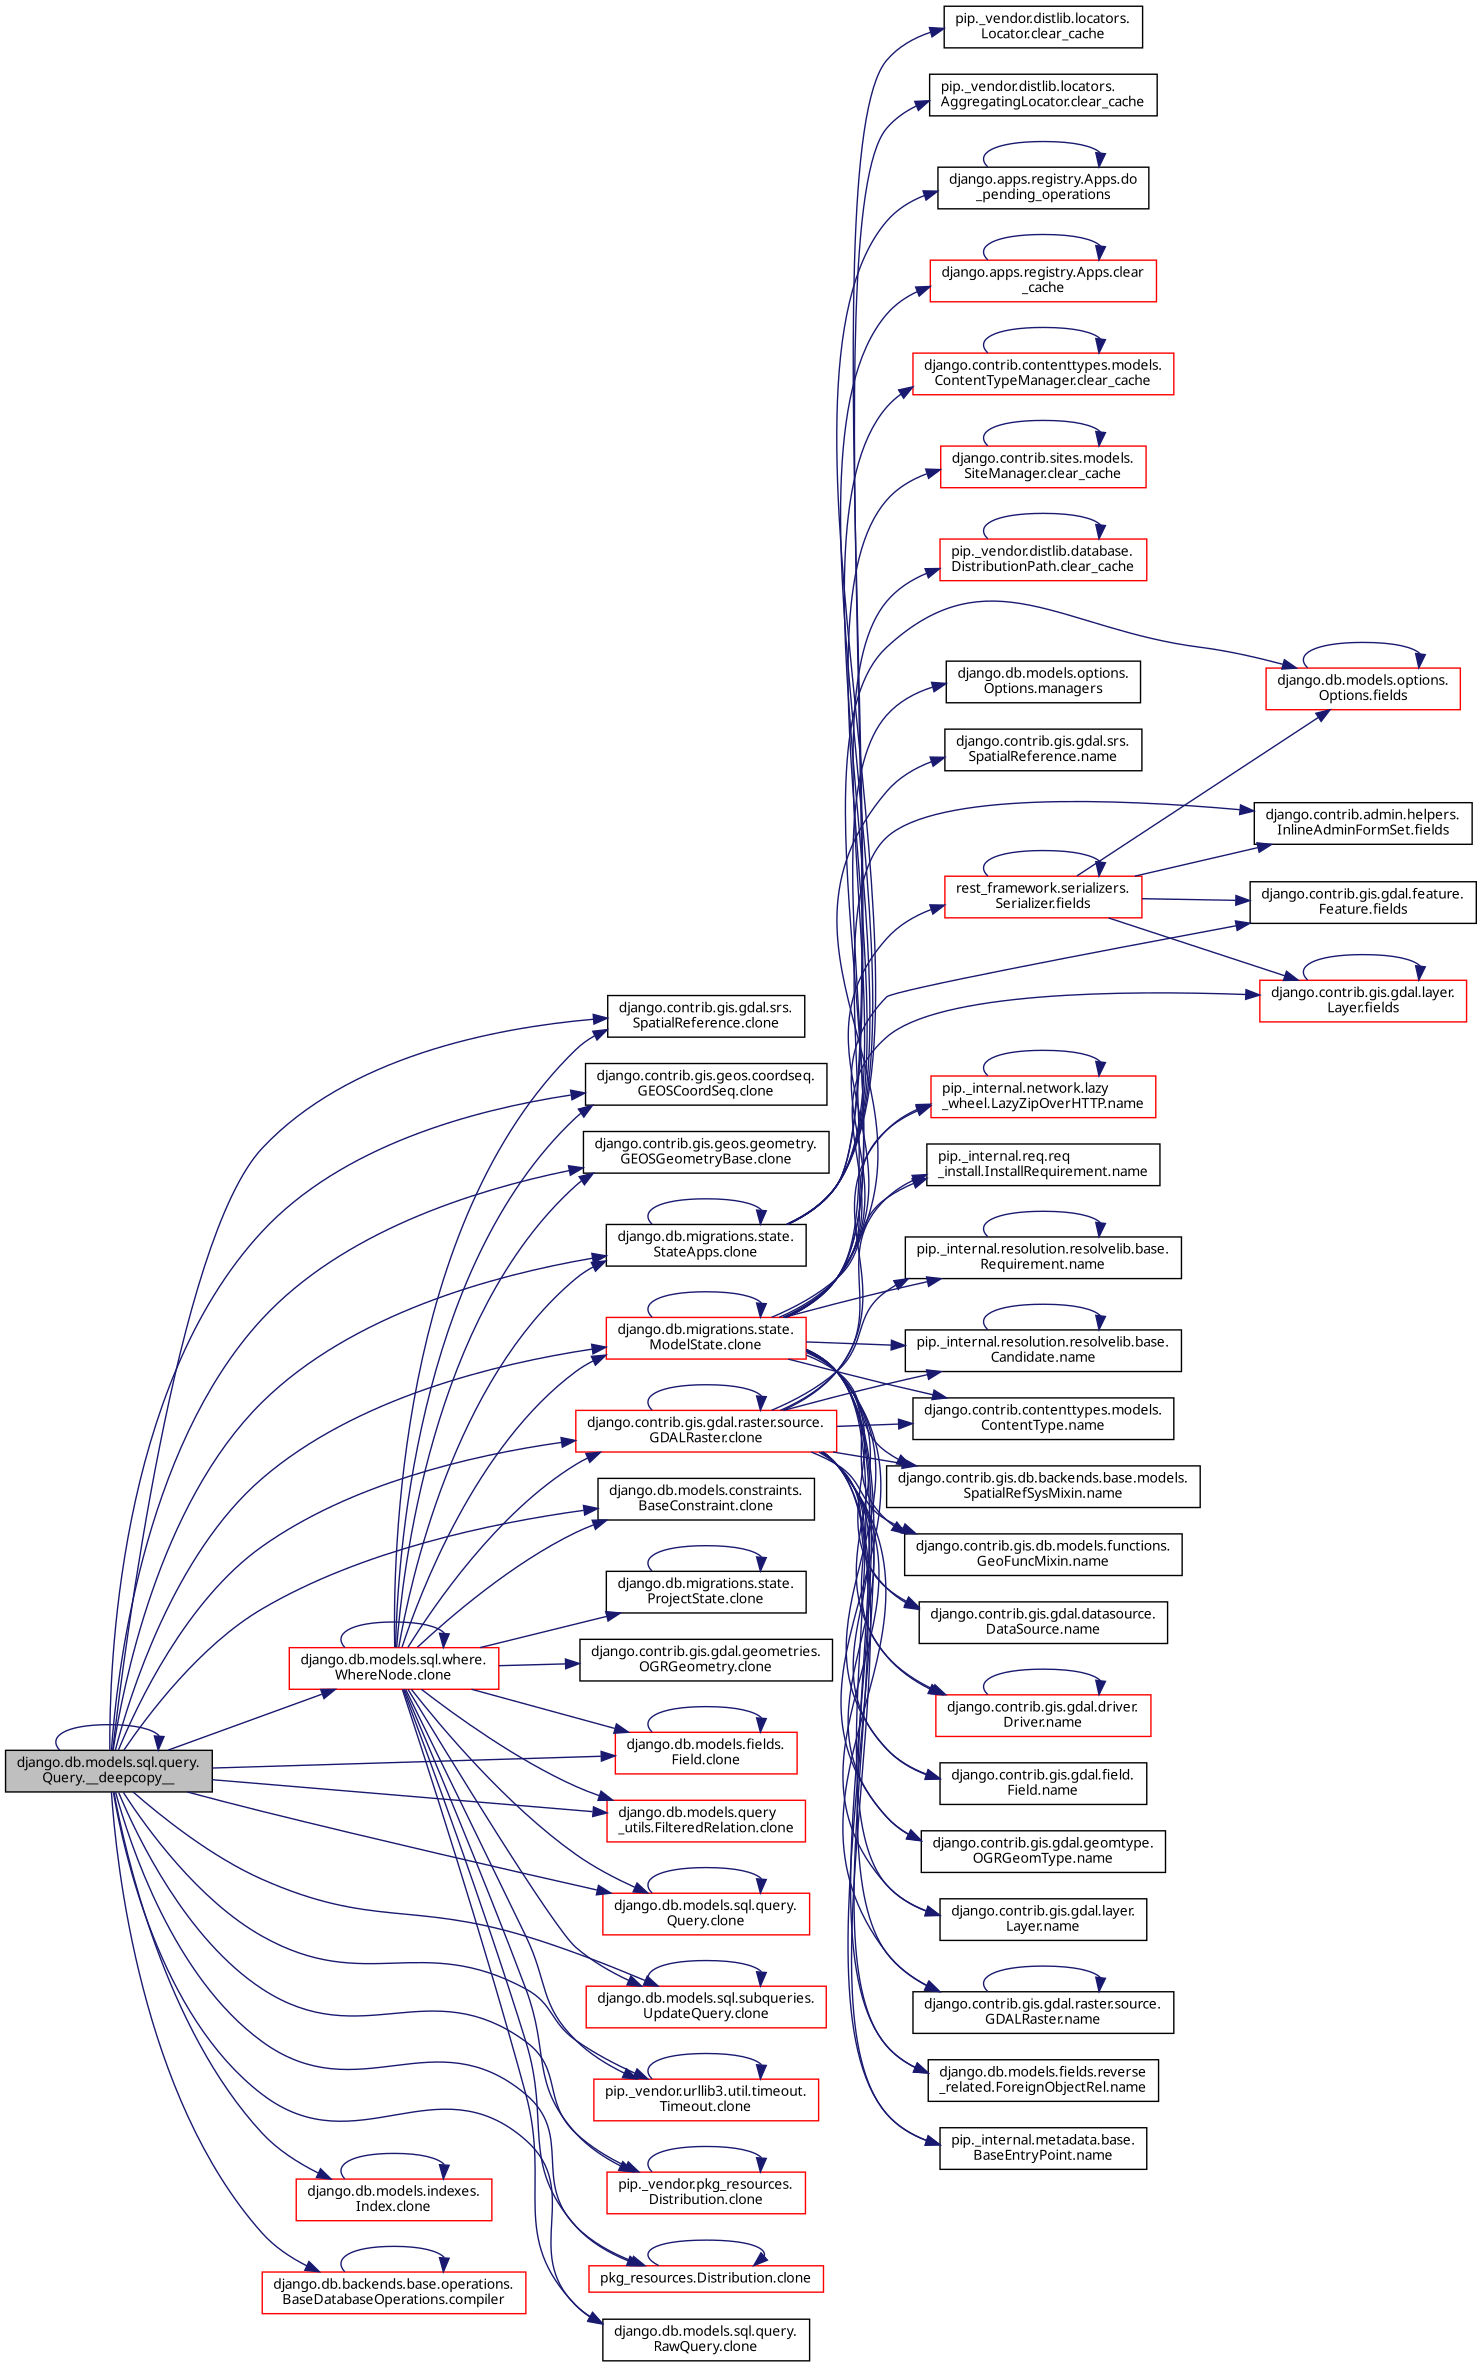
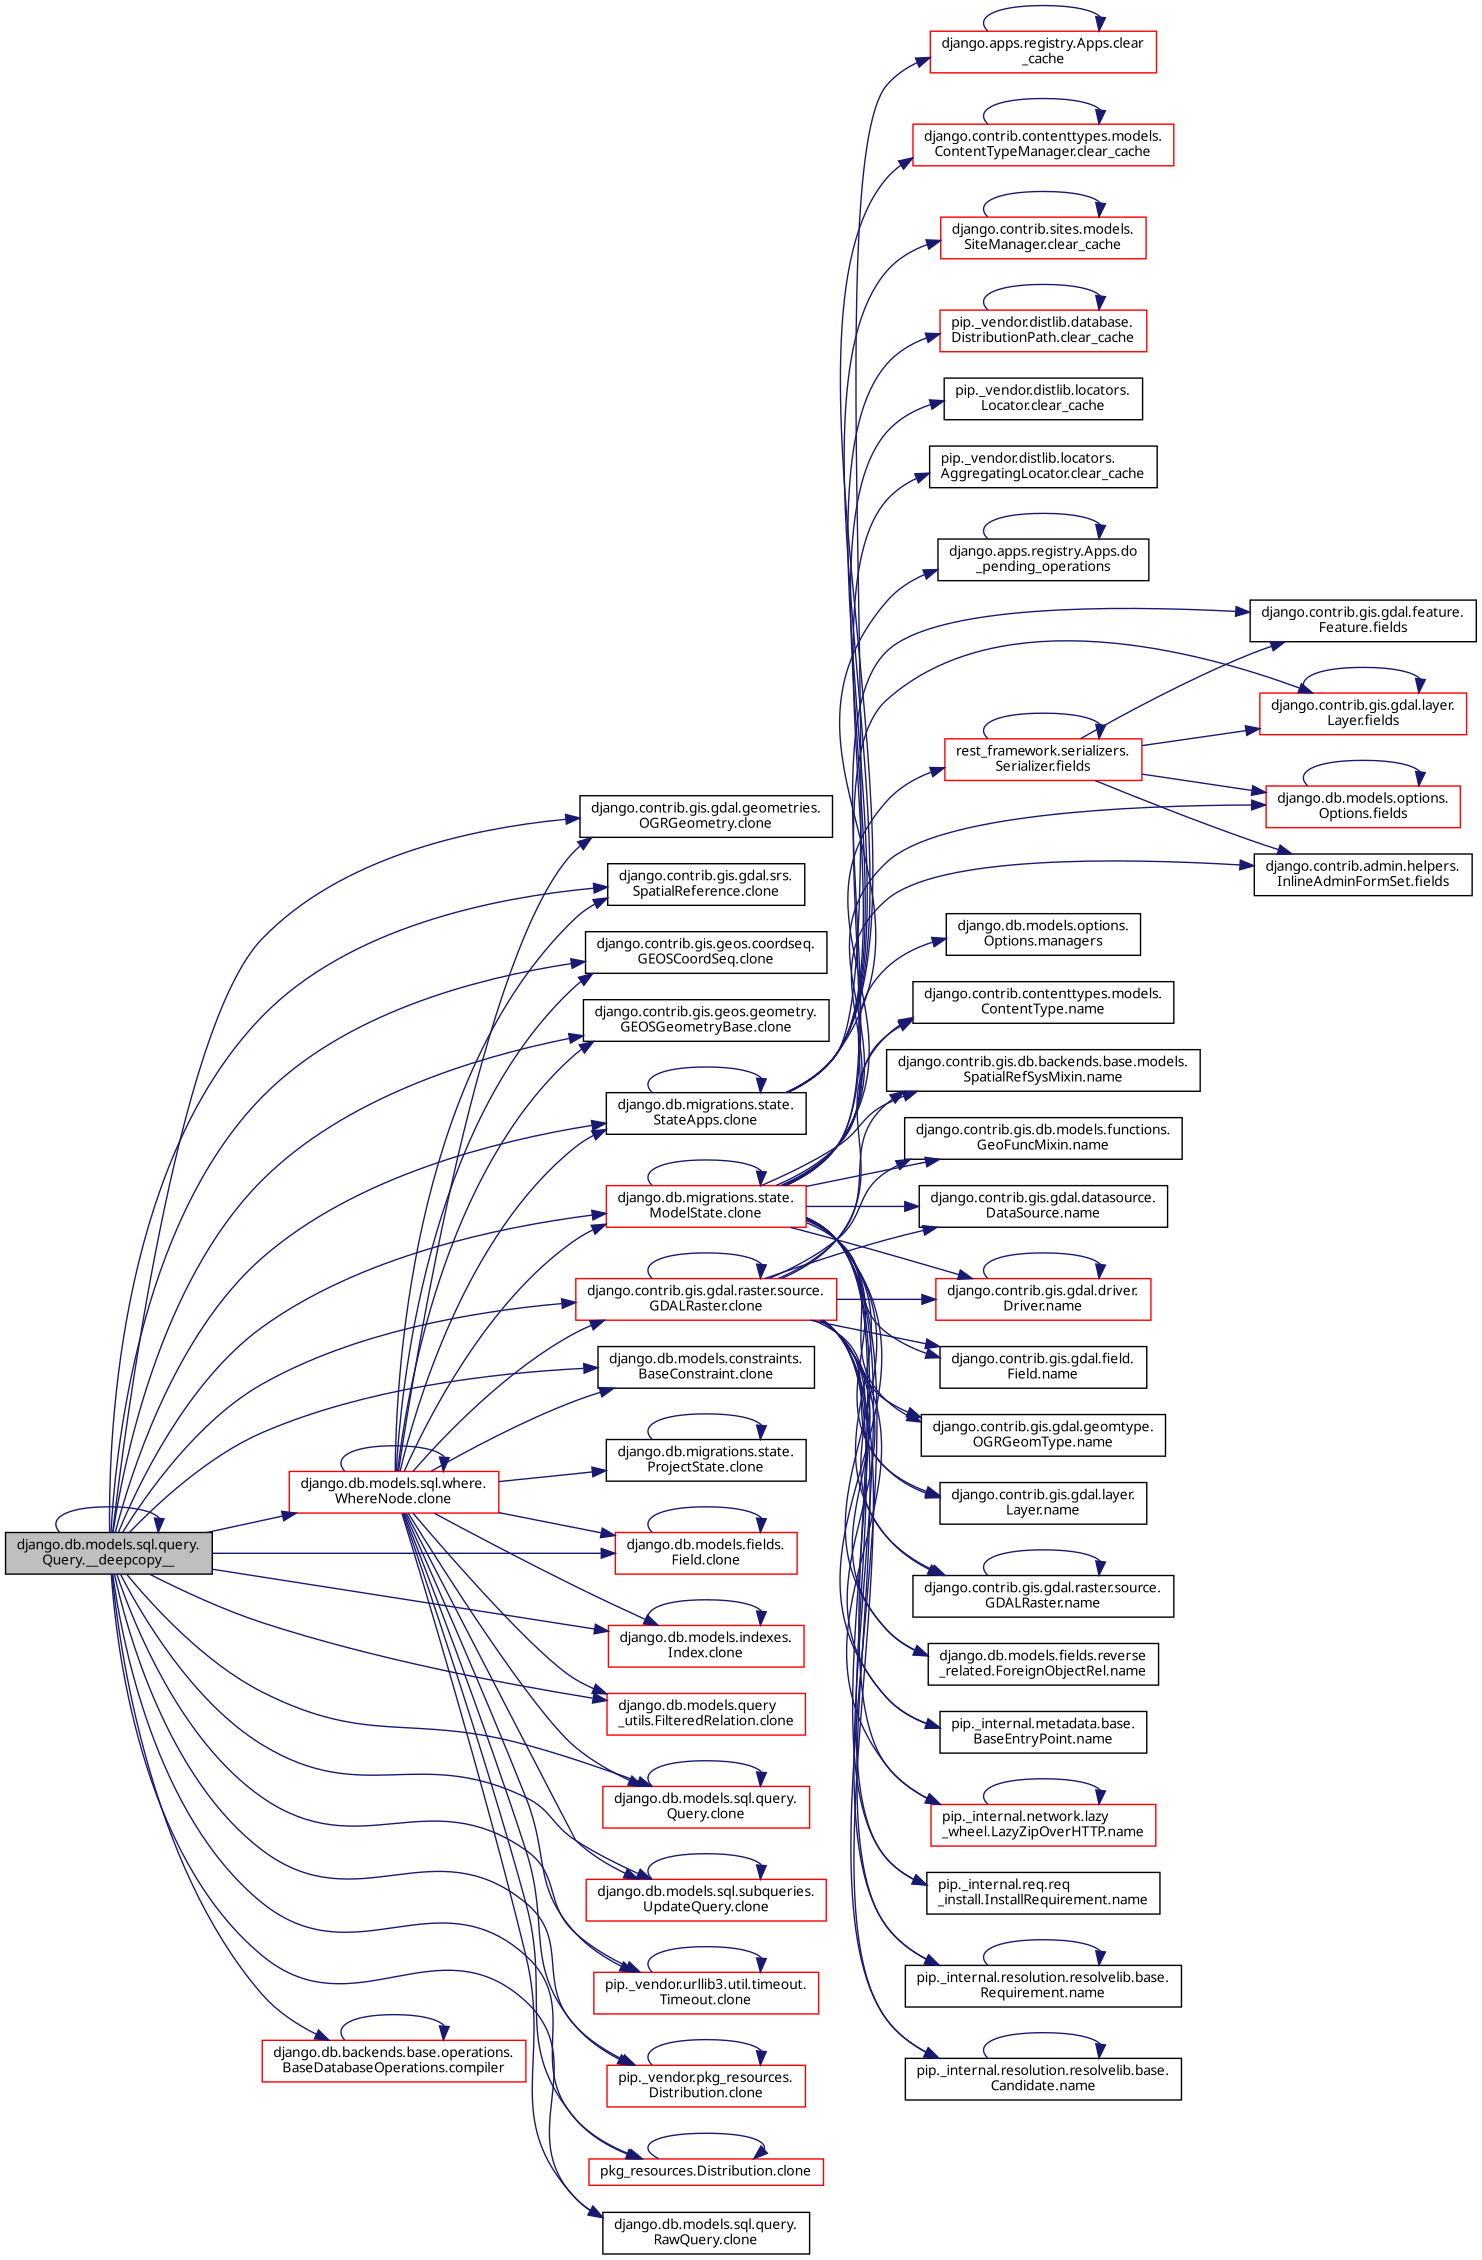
(1043, 750) -> none
none -> (201, 1066)
none -> (539, 1568)
